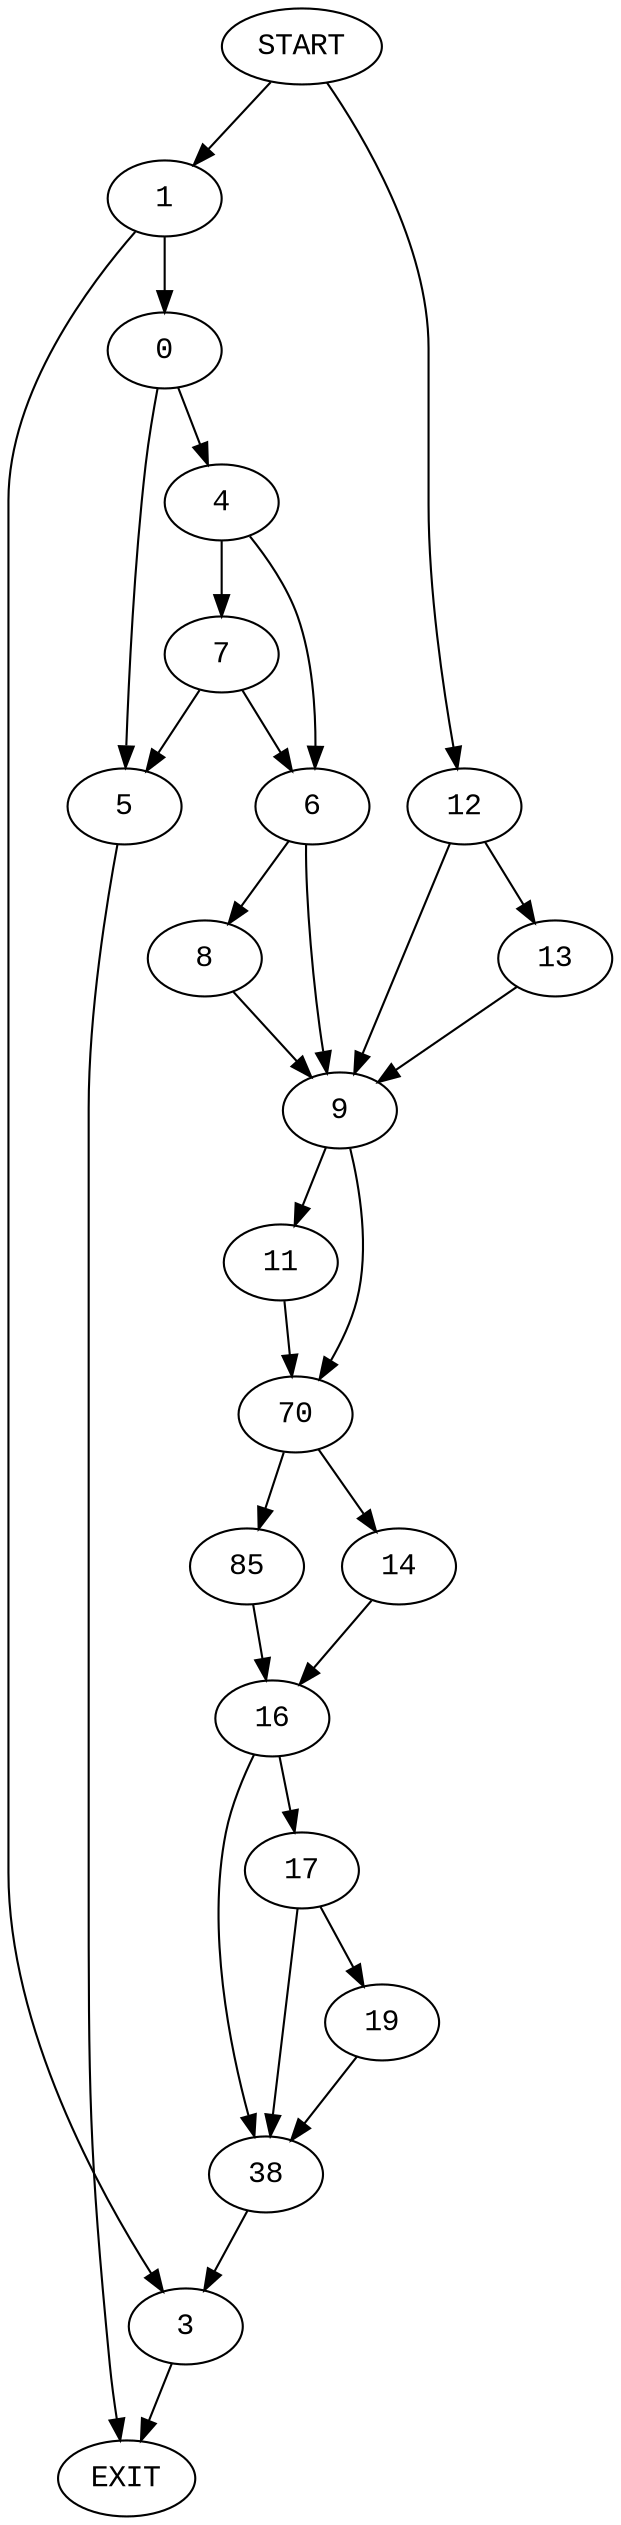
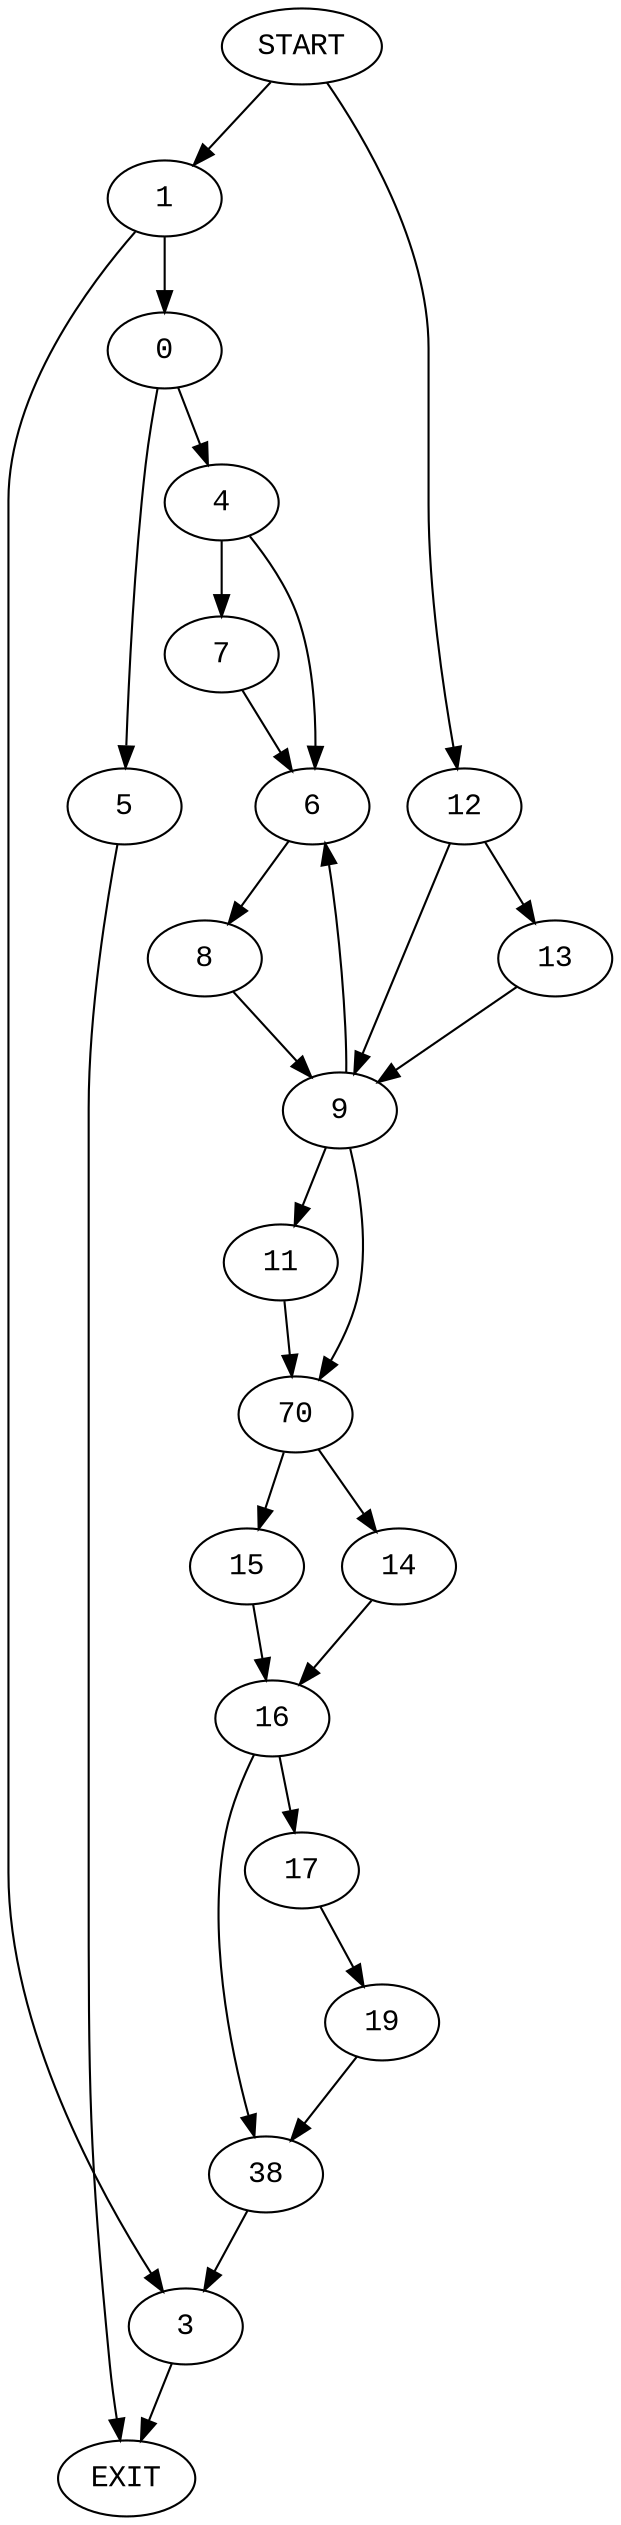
(179, 721) -> none
(311, 948) -> (341, 969)
(247, 1566) -> (247, 1566)
(285, 2012) -> none
